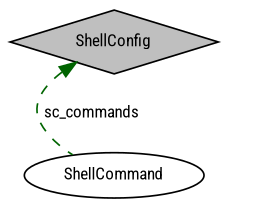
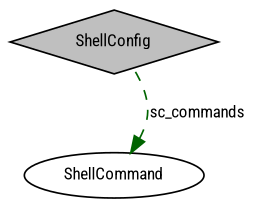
(38, 116) -> (147, 103)
